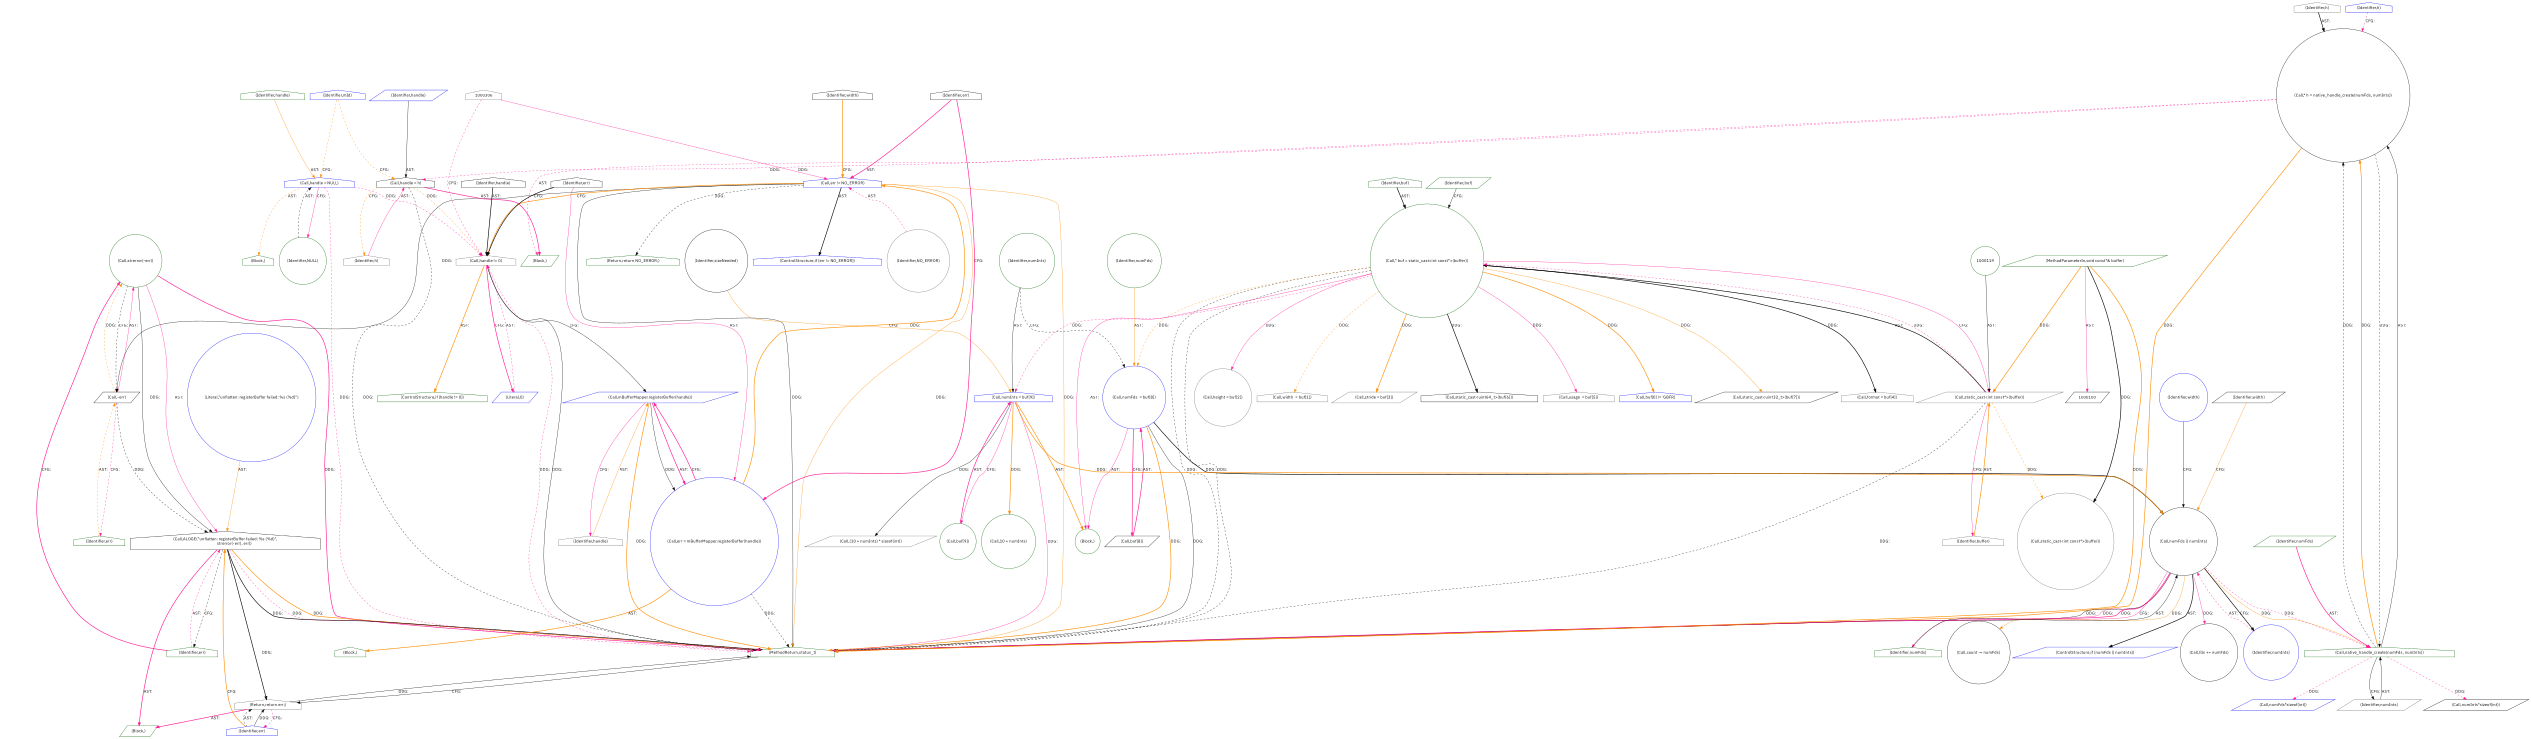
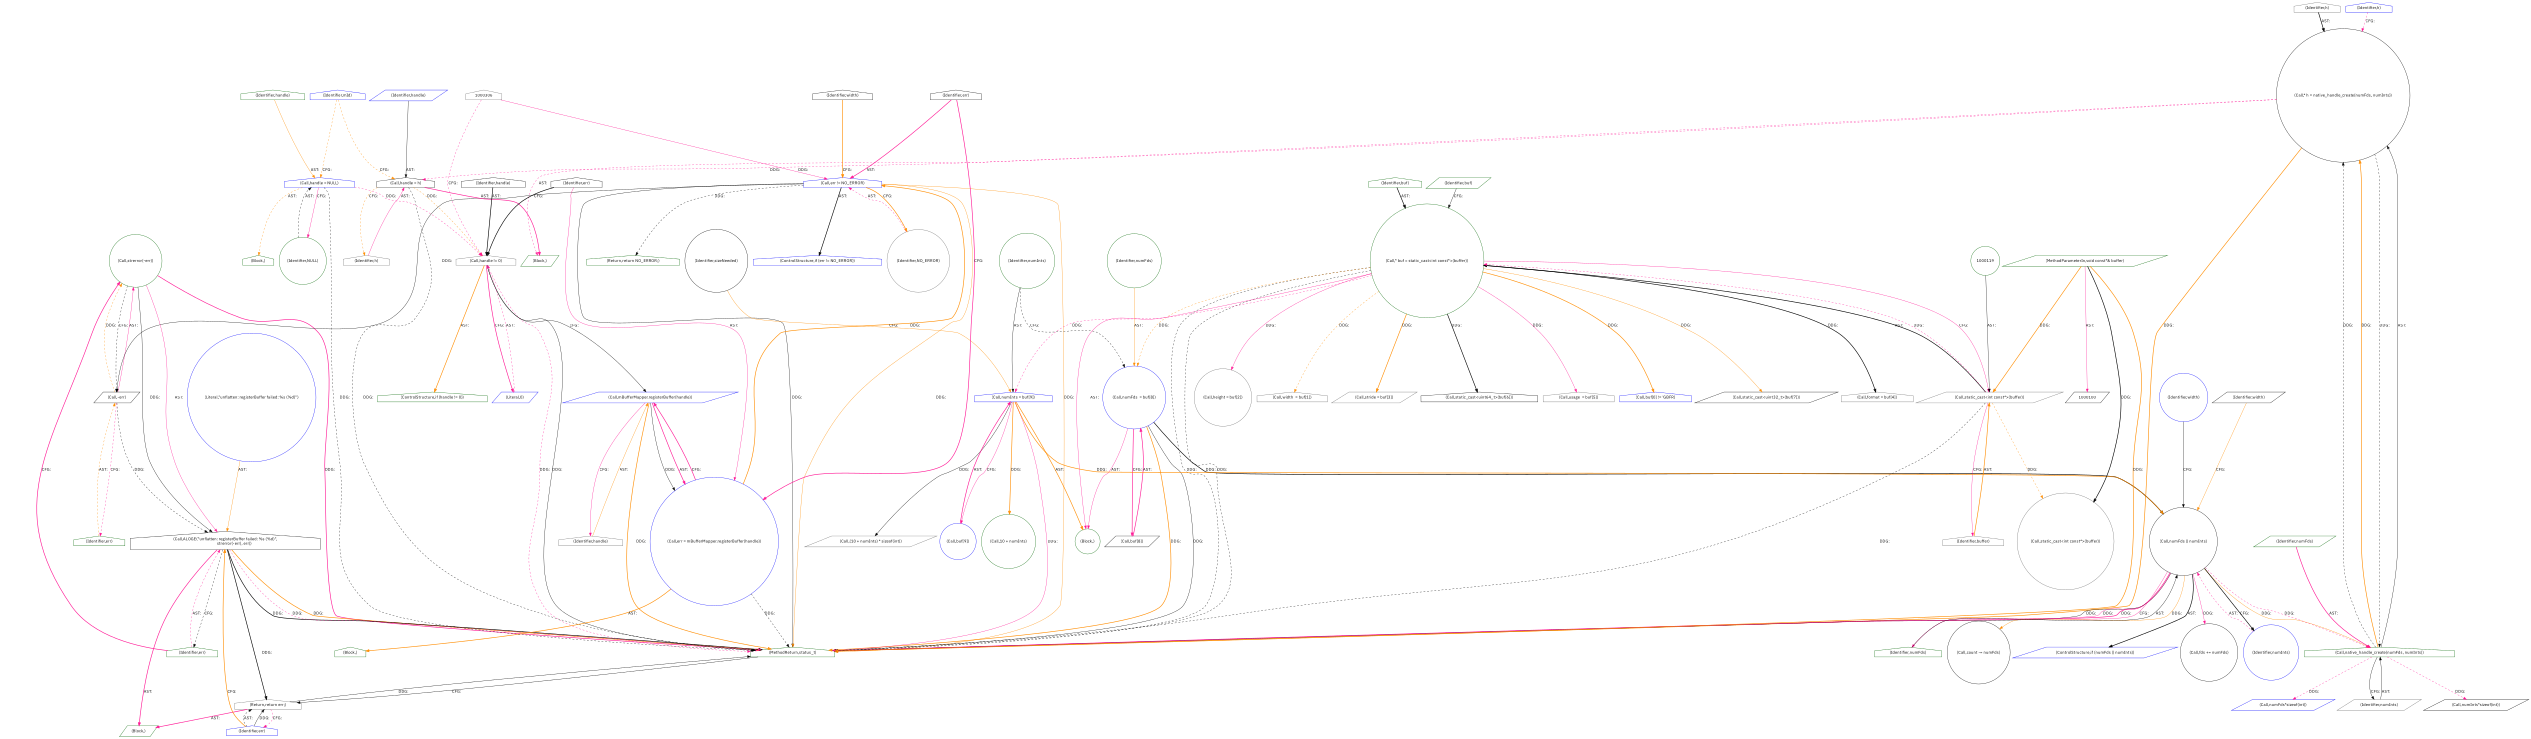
(580, 194) -> (890, 204)
(958, 541) -> (958, 541)
(355, 590) -> (355, 590)
